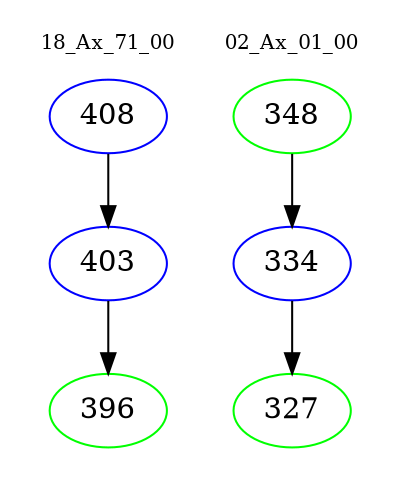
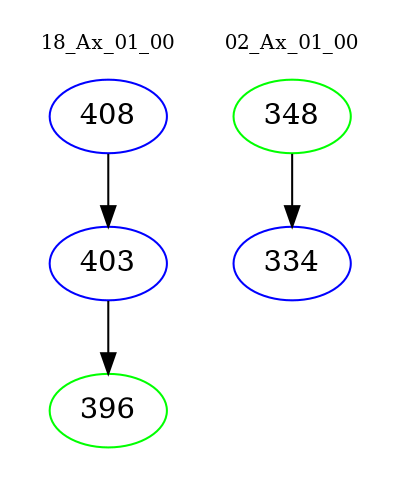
(108, 44) -> (108, 44)
(292, 411) -> none
